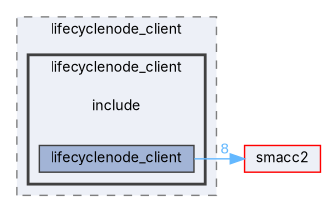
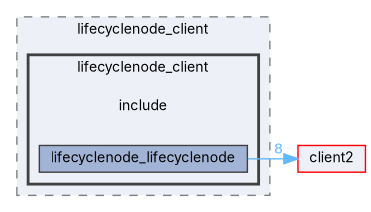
(117, 159) -> (143, 159)
(283, 159) -> (332, 159)
